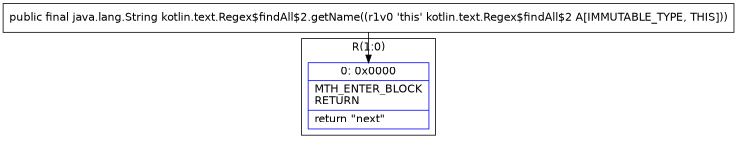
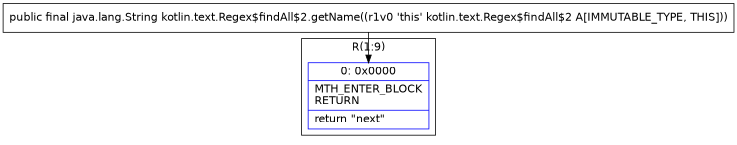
(369, 48) -> (369, 48)
